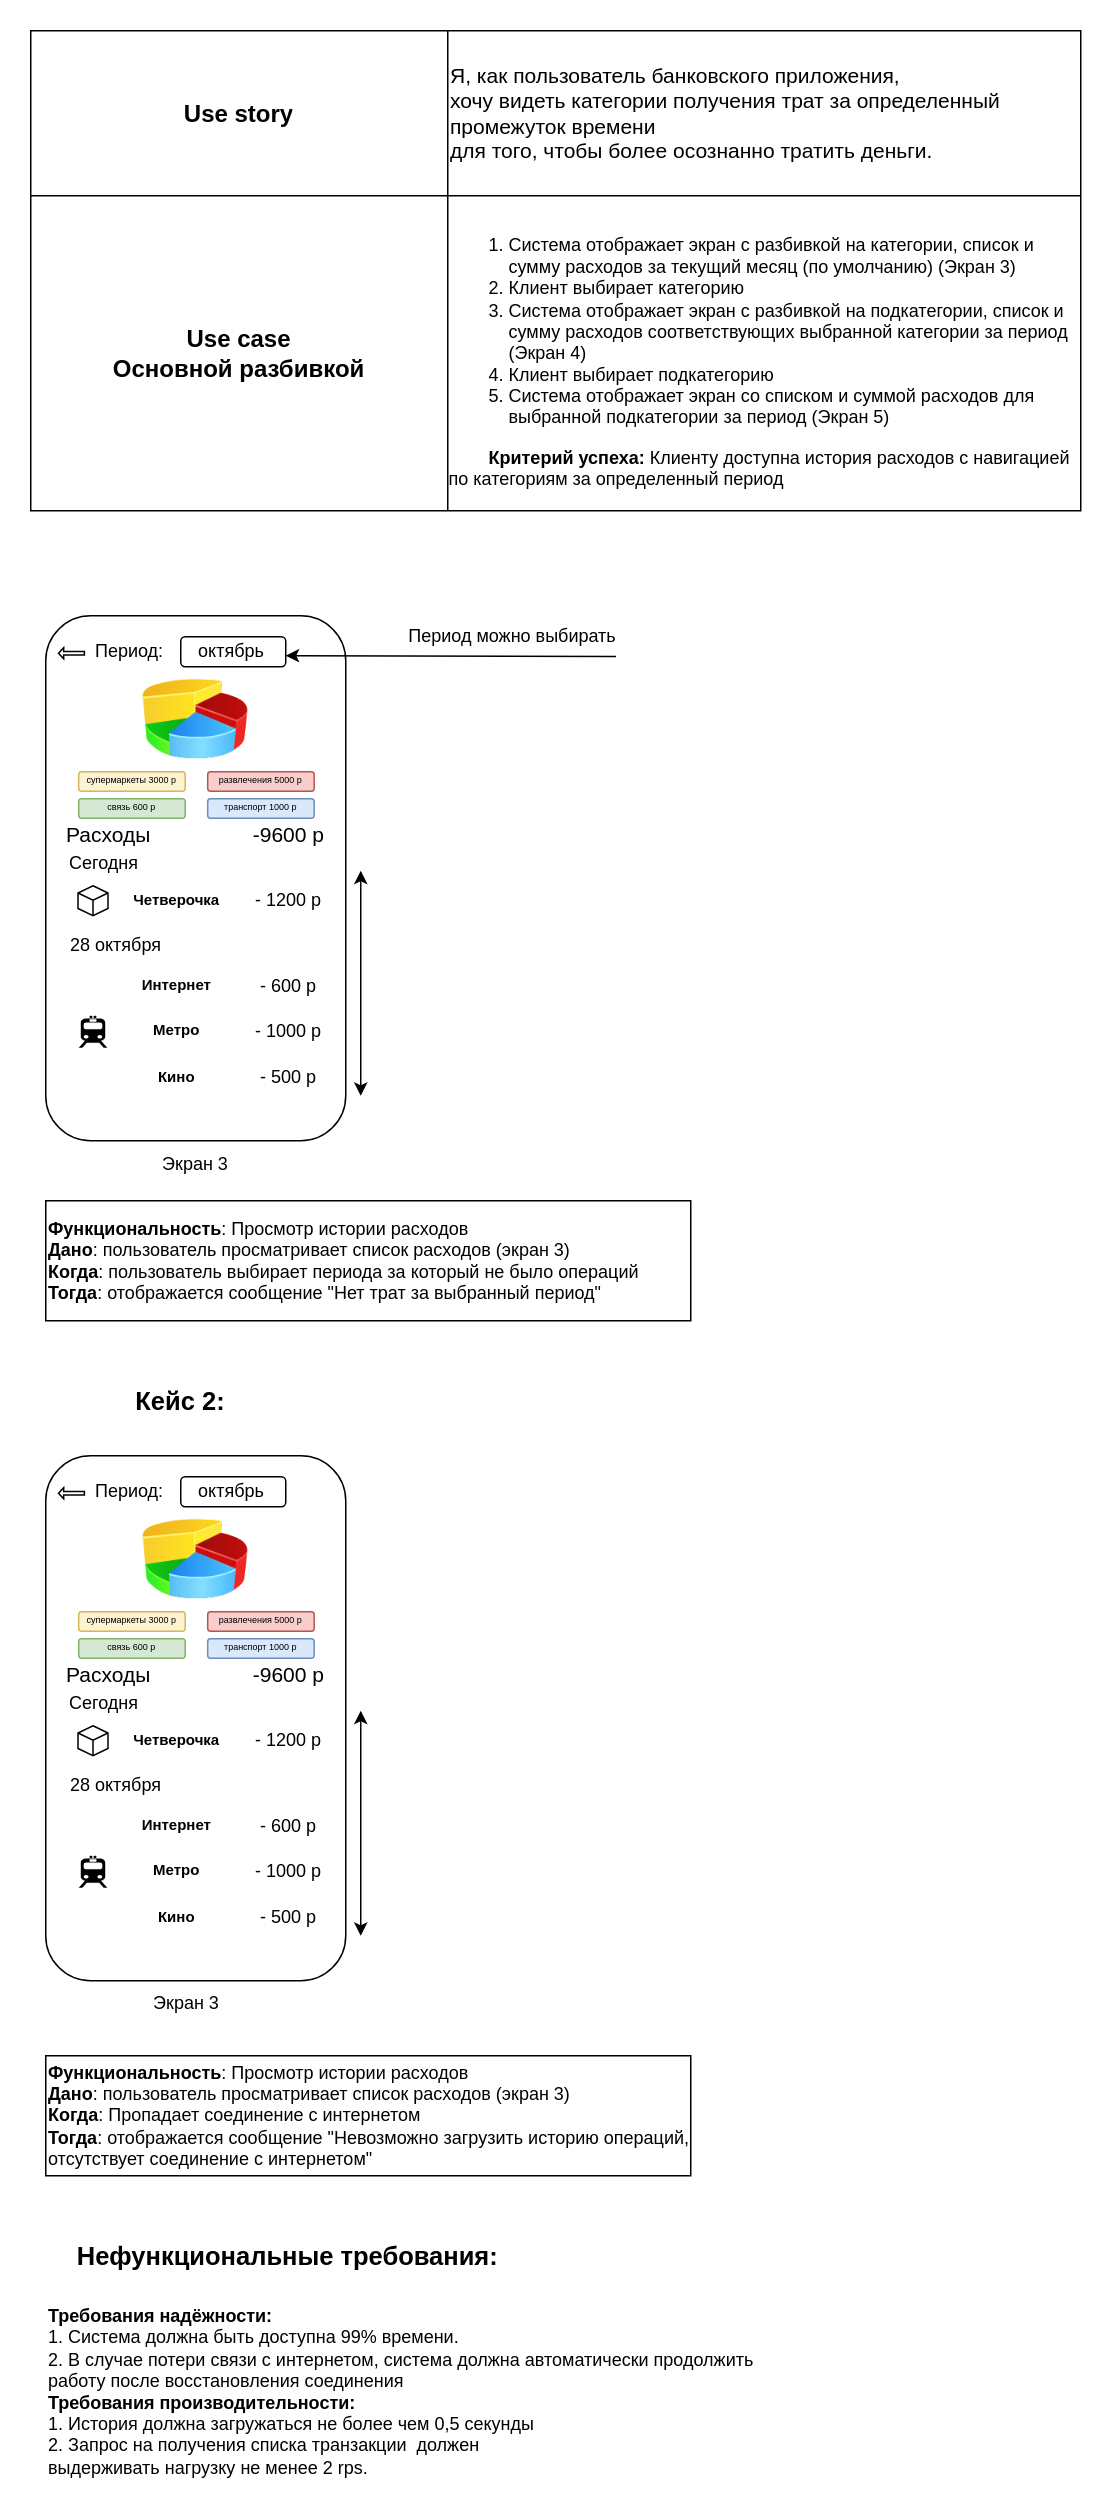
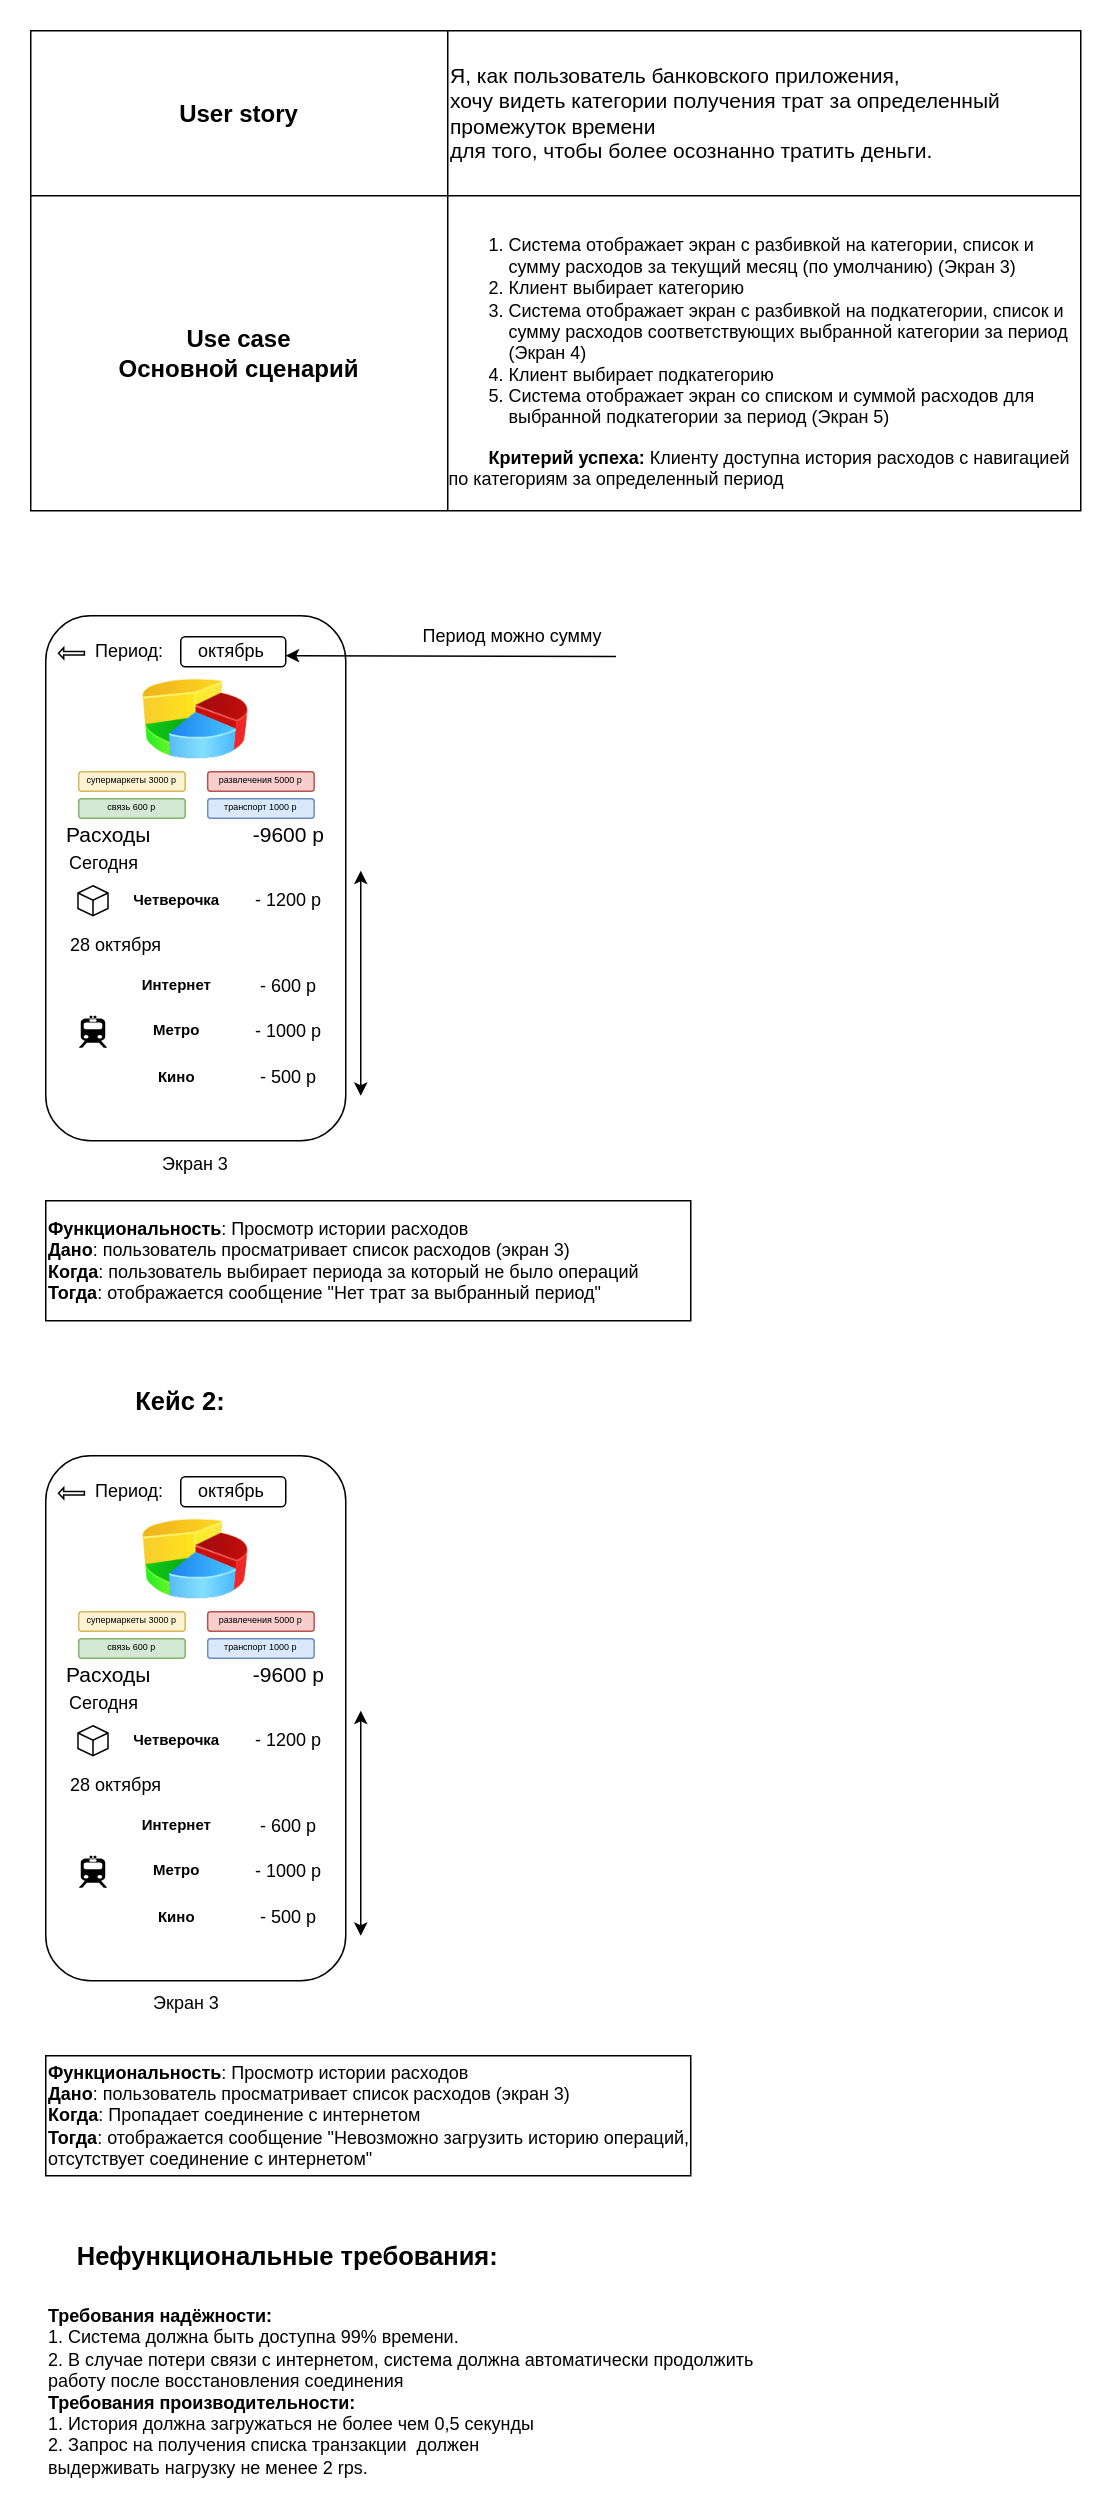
(239, 113) -> (239, 113)
(239, 353) -> (239, 353)
(515, 637) -> (515, 637)
